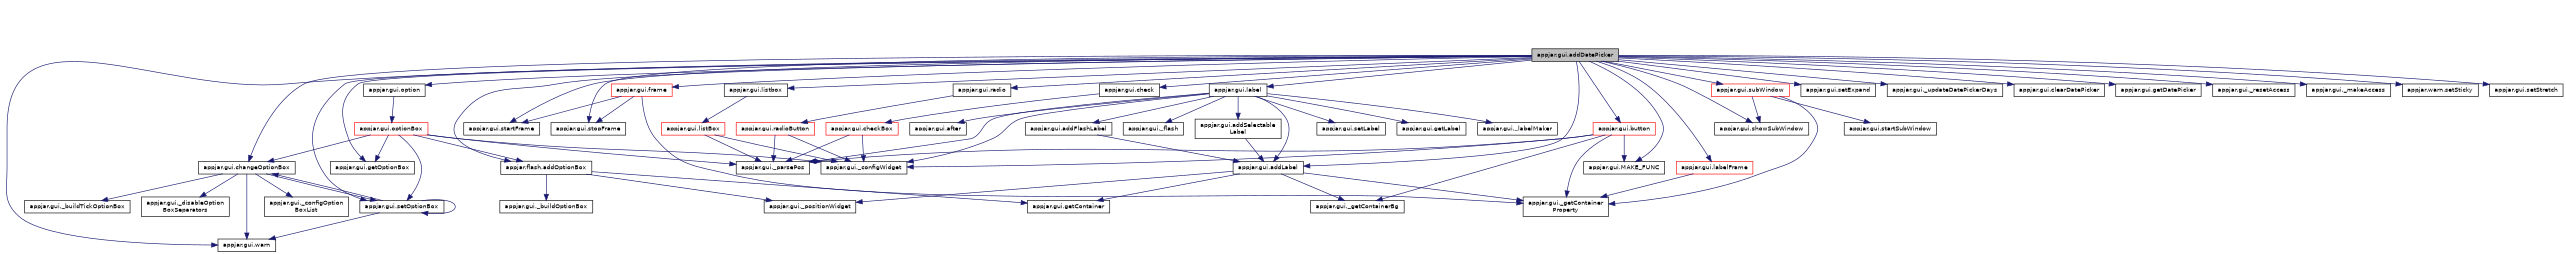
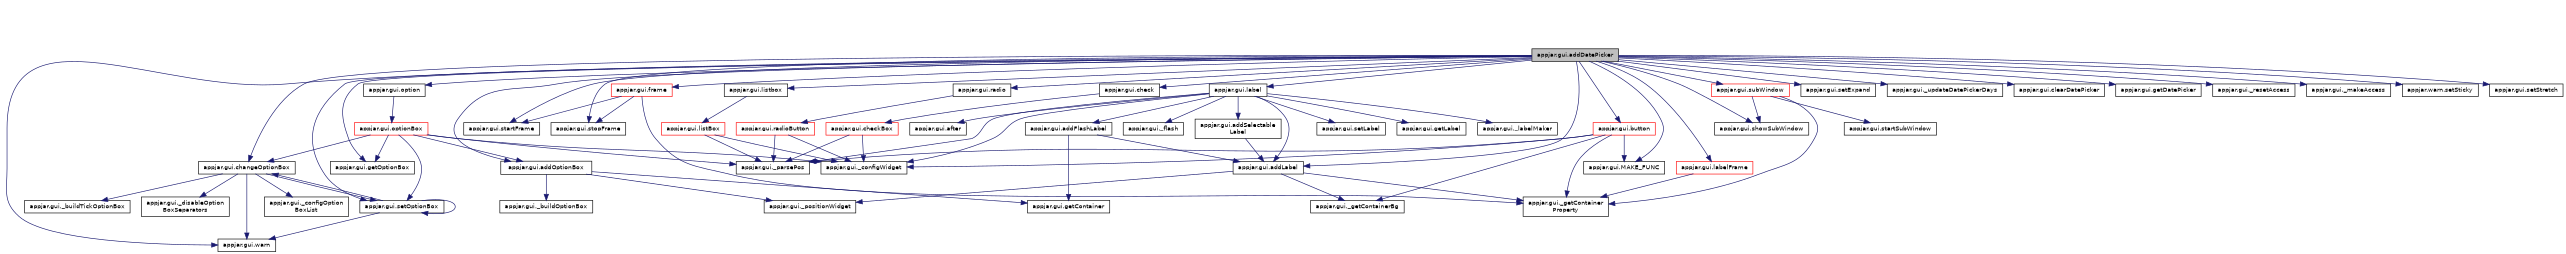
(546, 168) -> (546, 168)
(1171, 187) -> (1069, 160)
